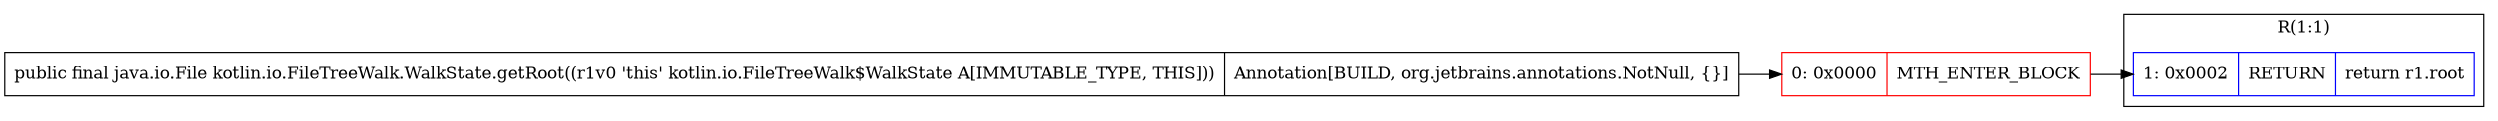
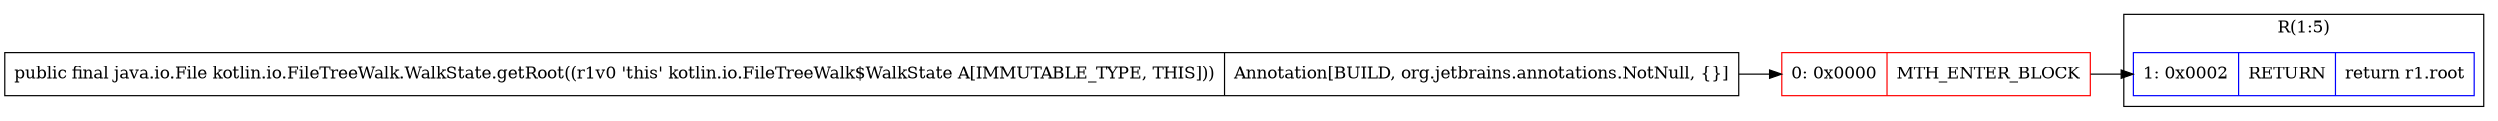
(2304, 28) -> (2304, 28)
